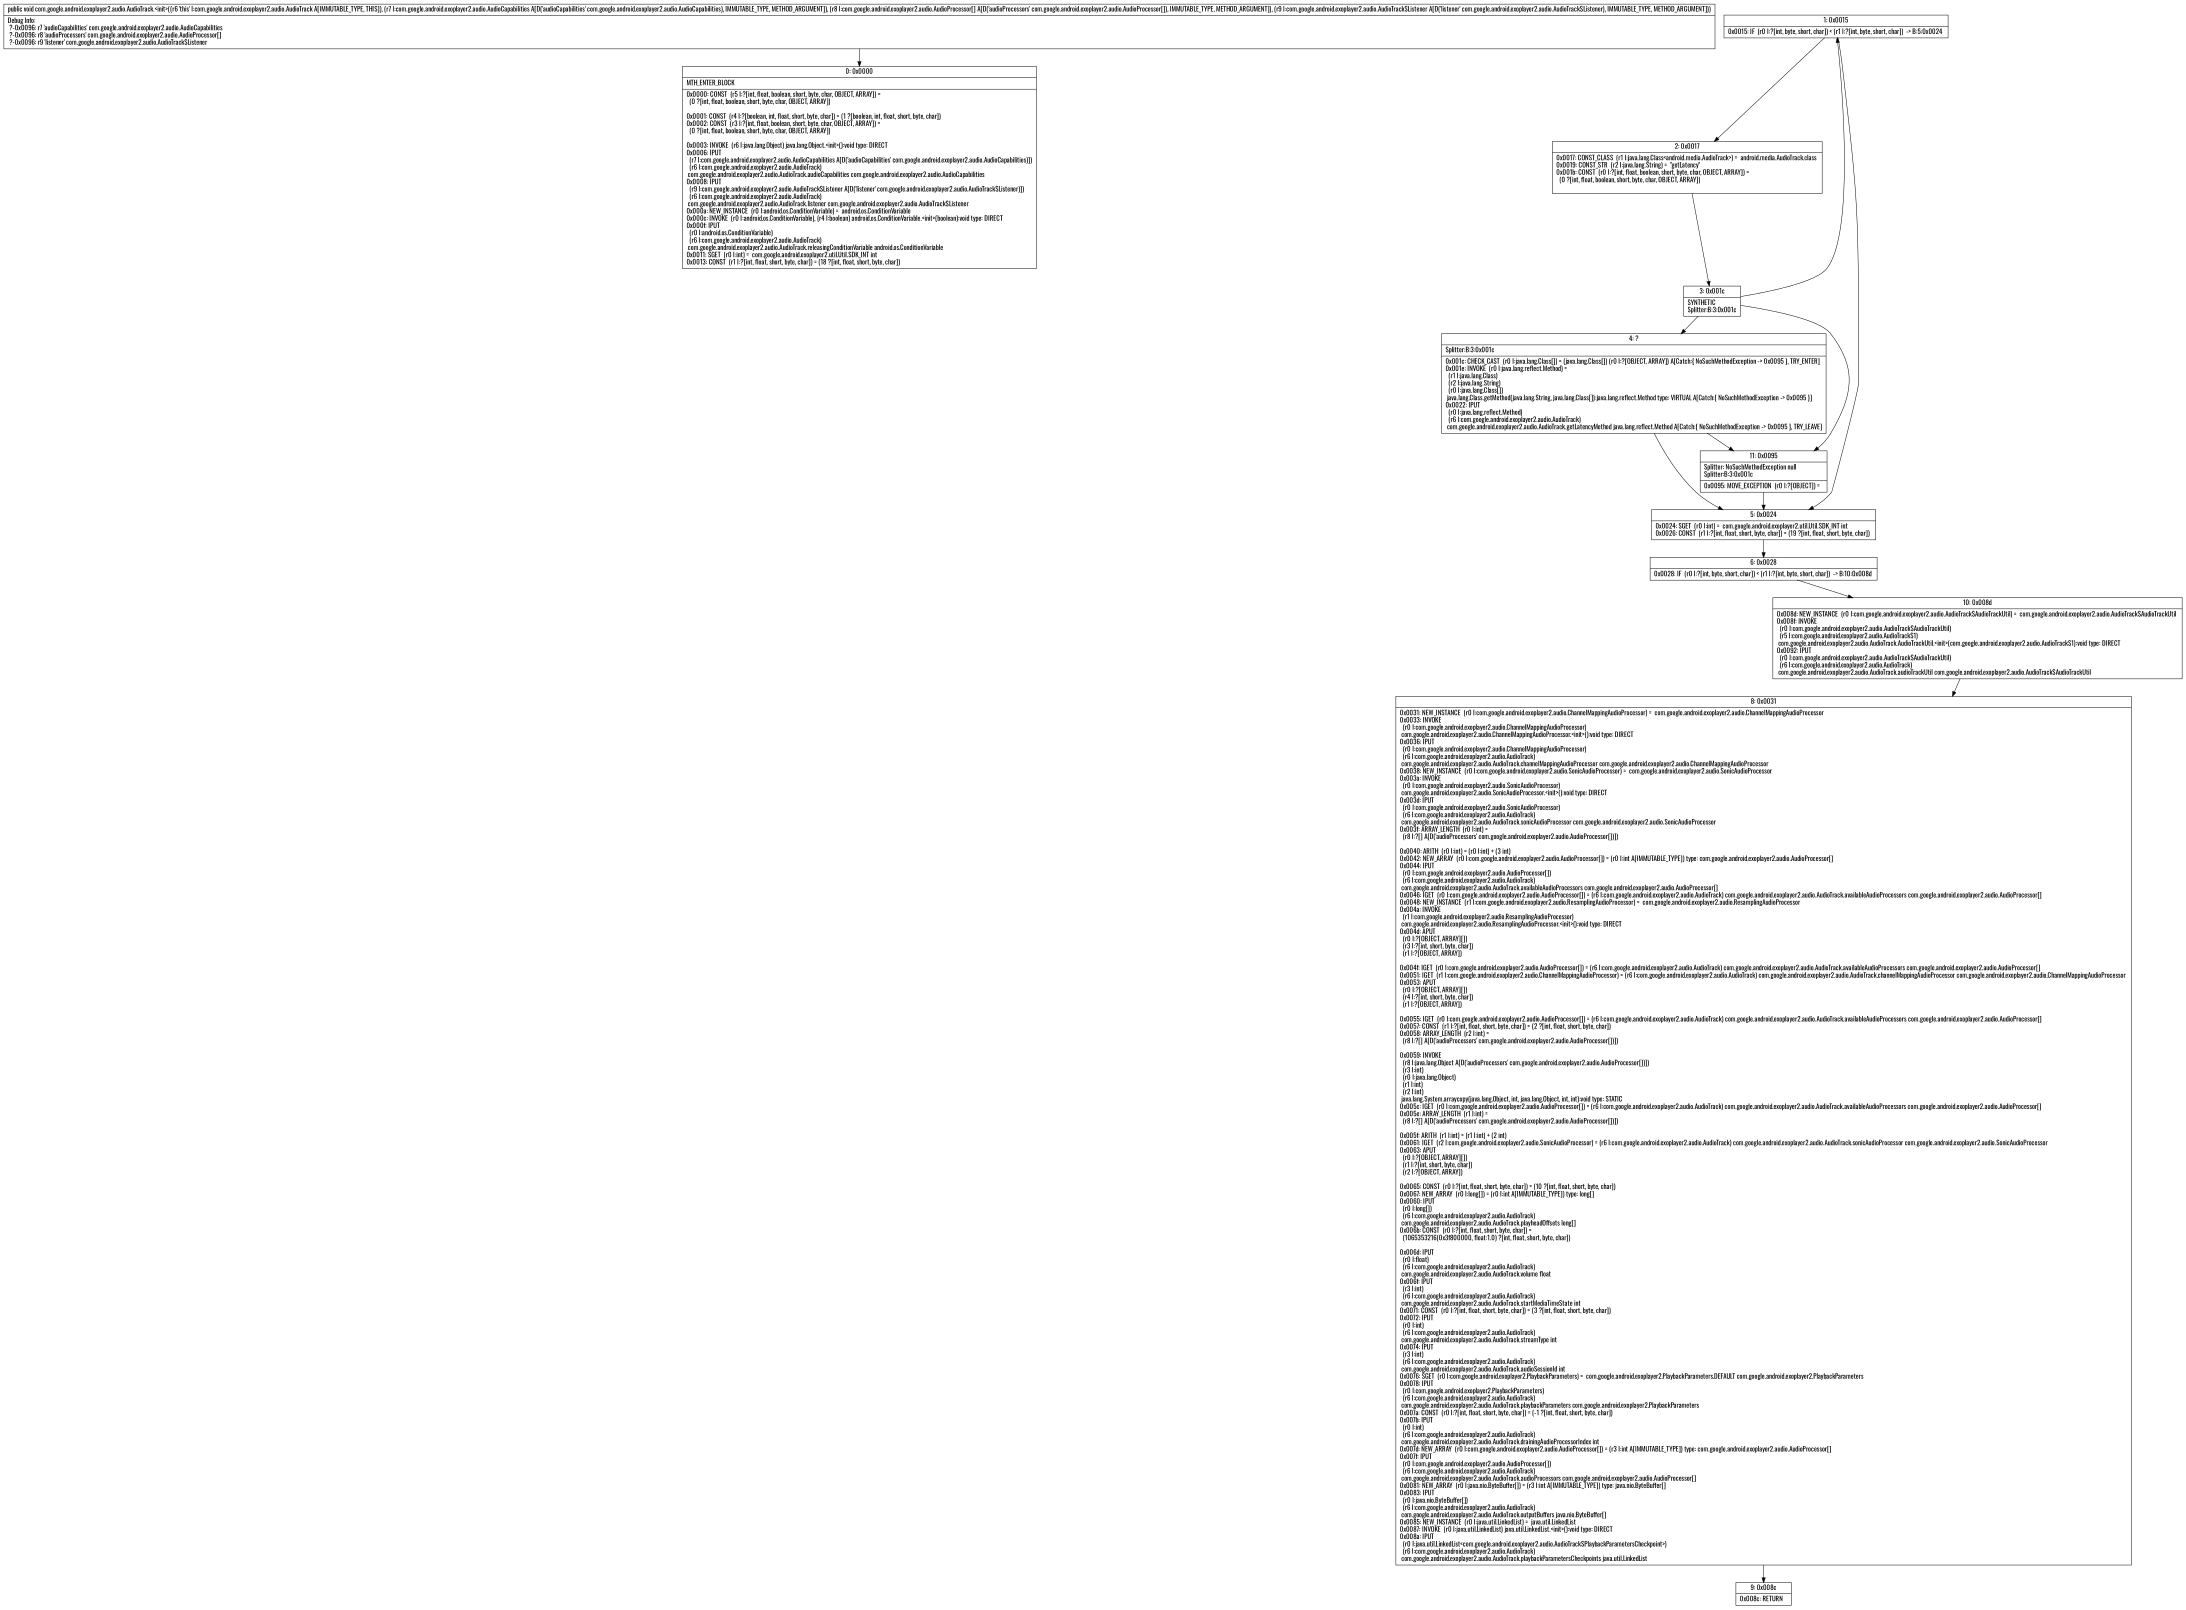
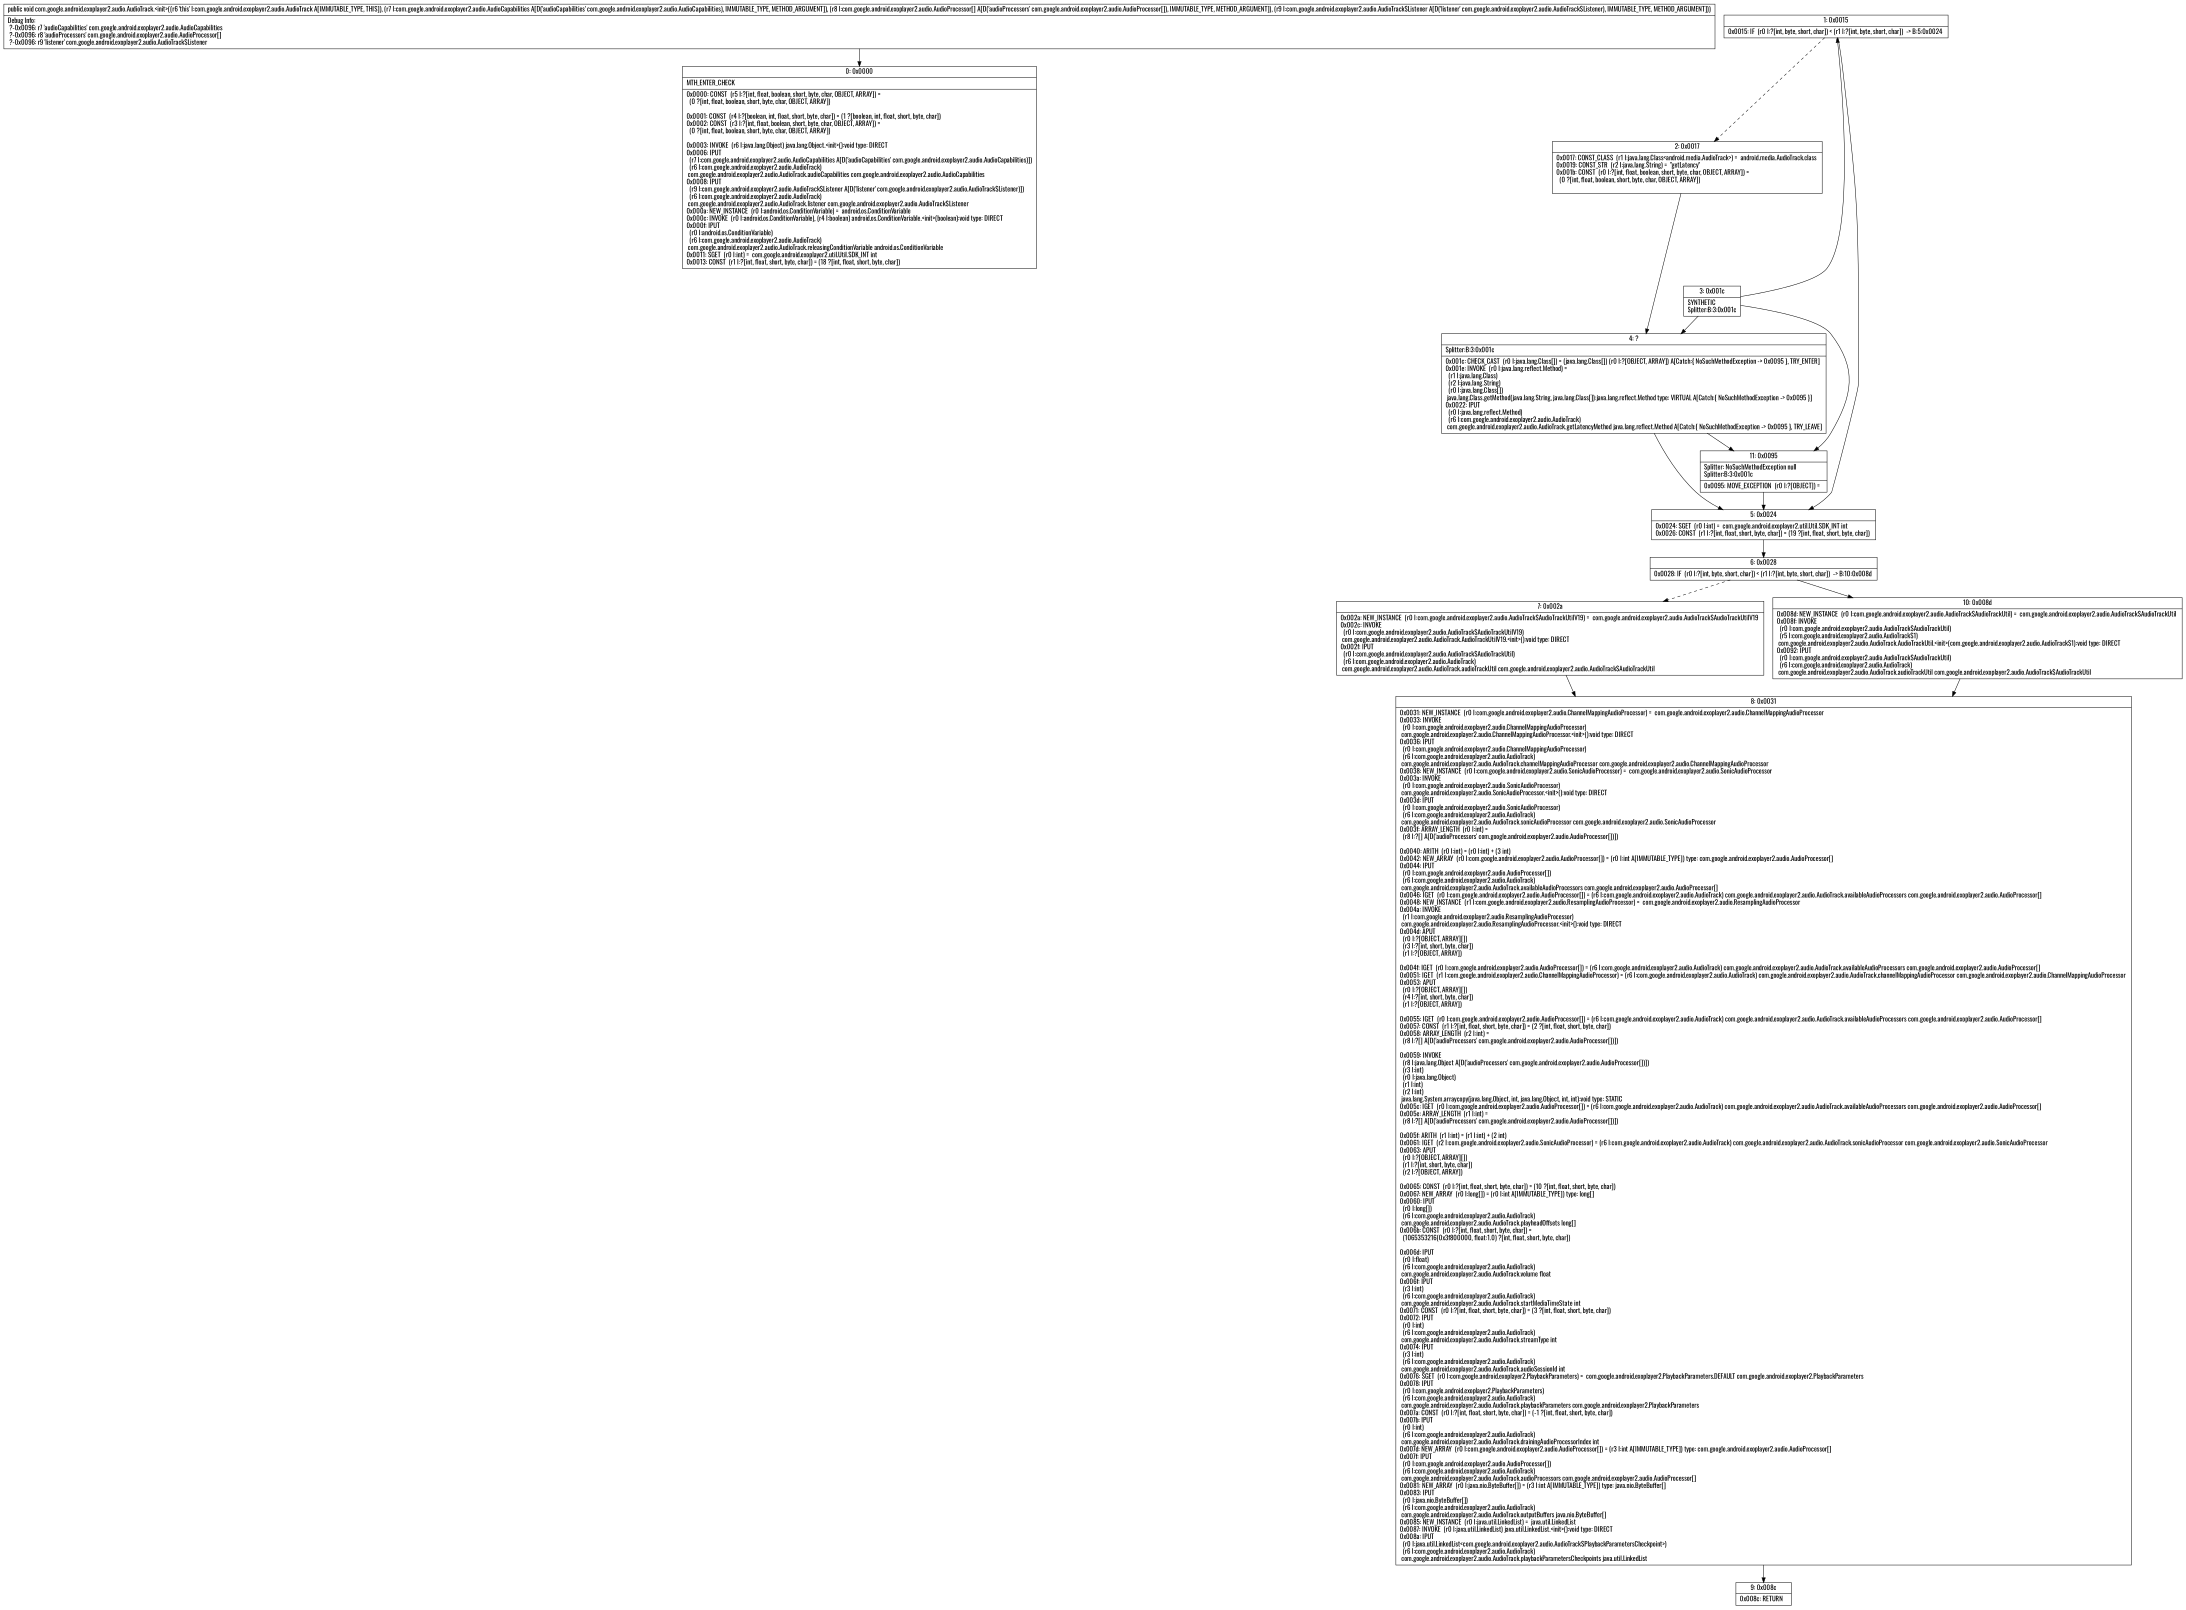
(711, 83) -> (711, 83)
(1771, 88) -> (1771, 88)
(1700, 237) -> (1664, 261)
none -> (1550, 638)
